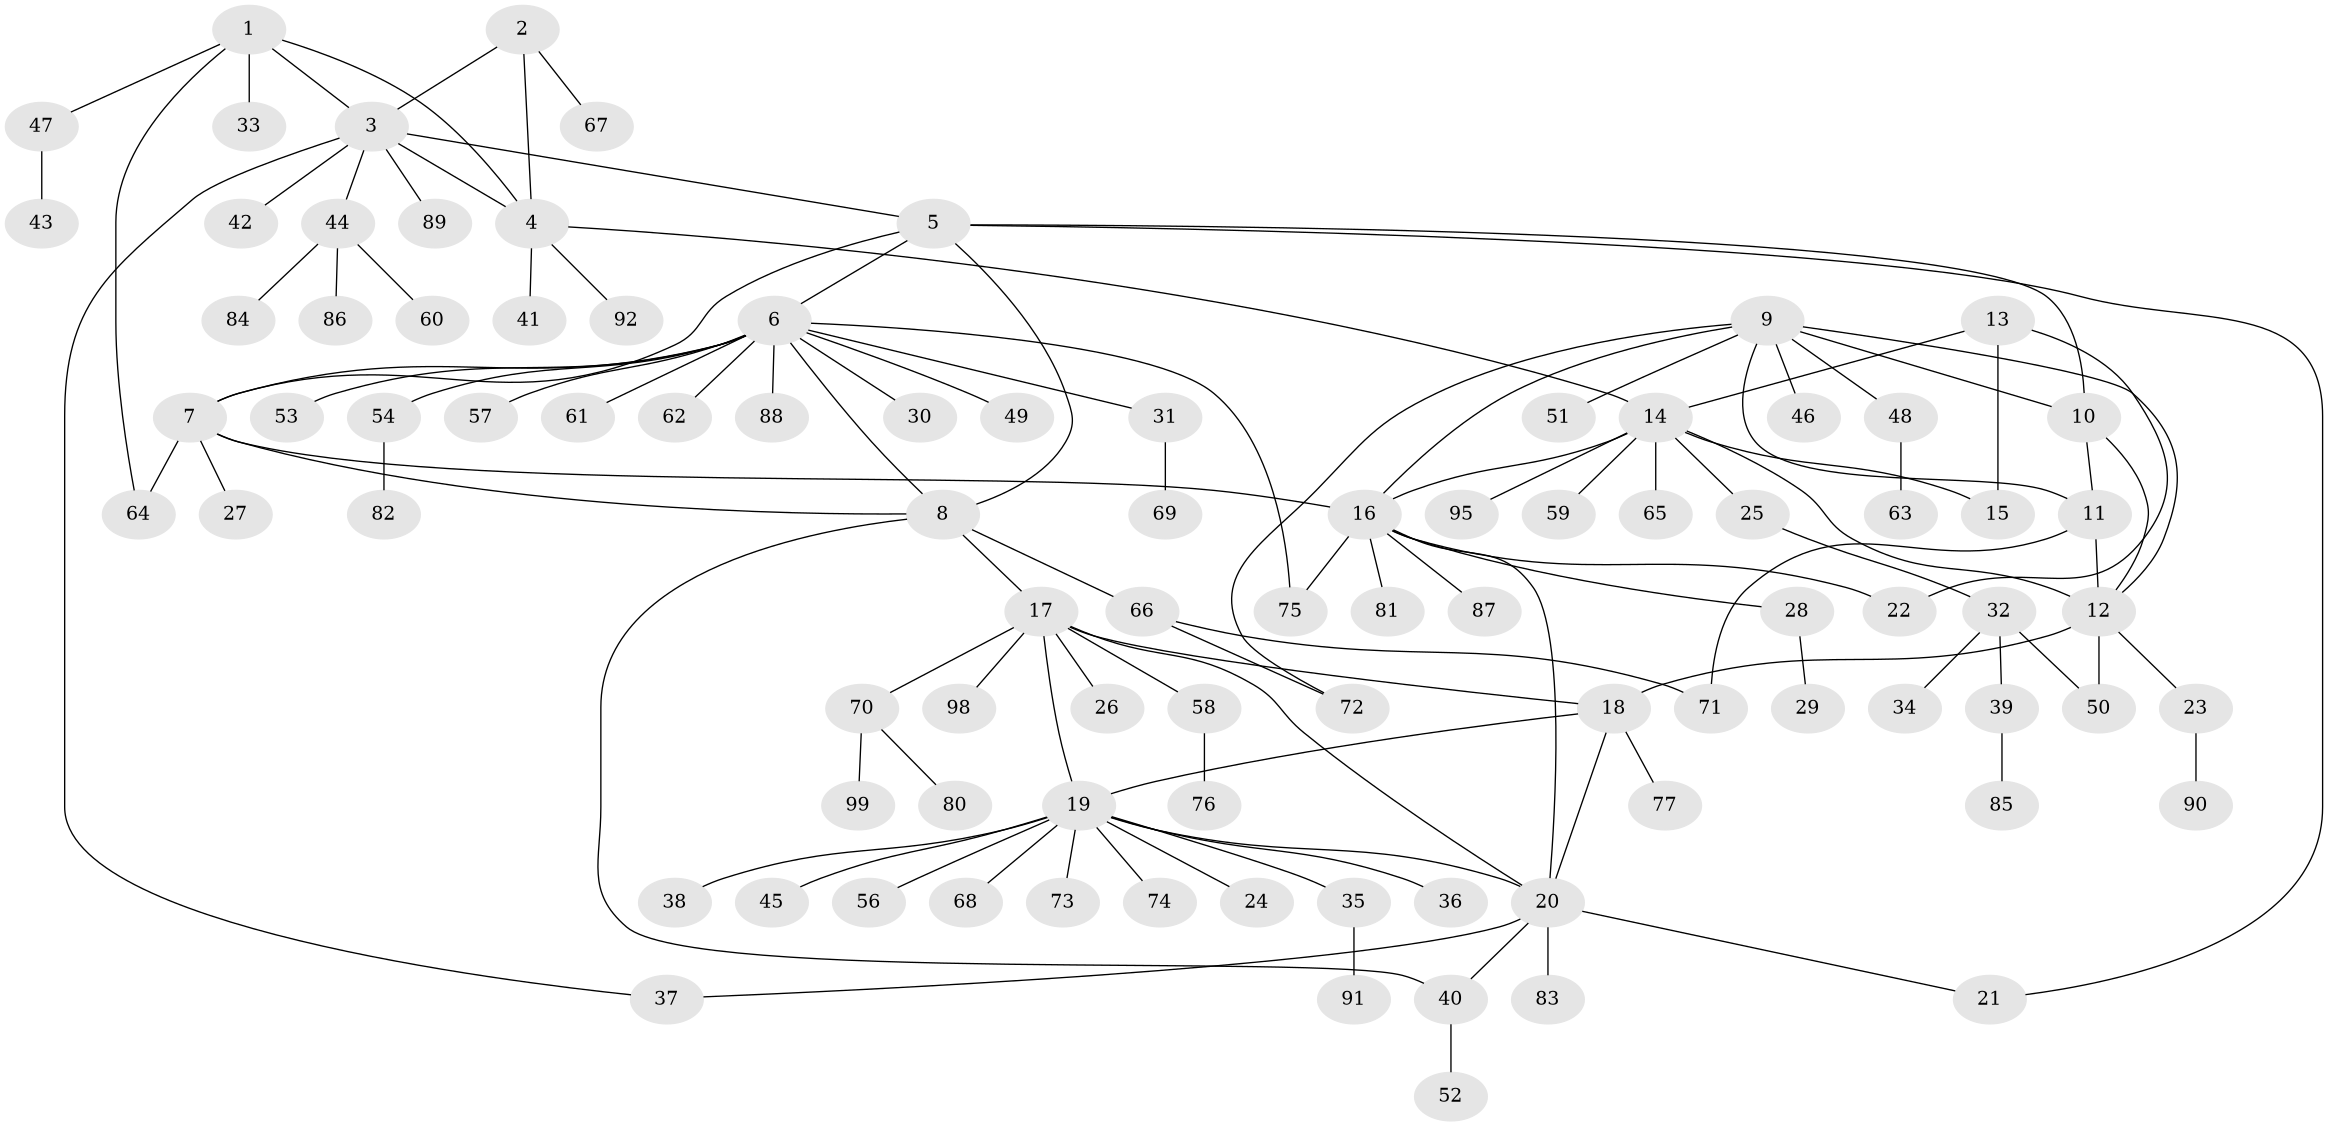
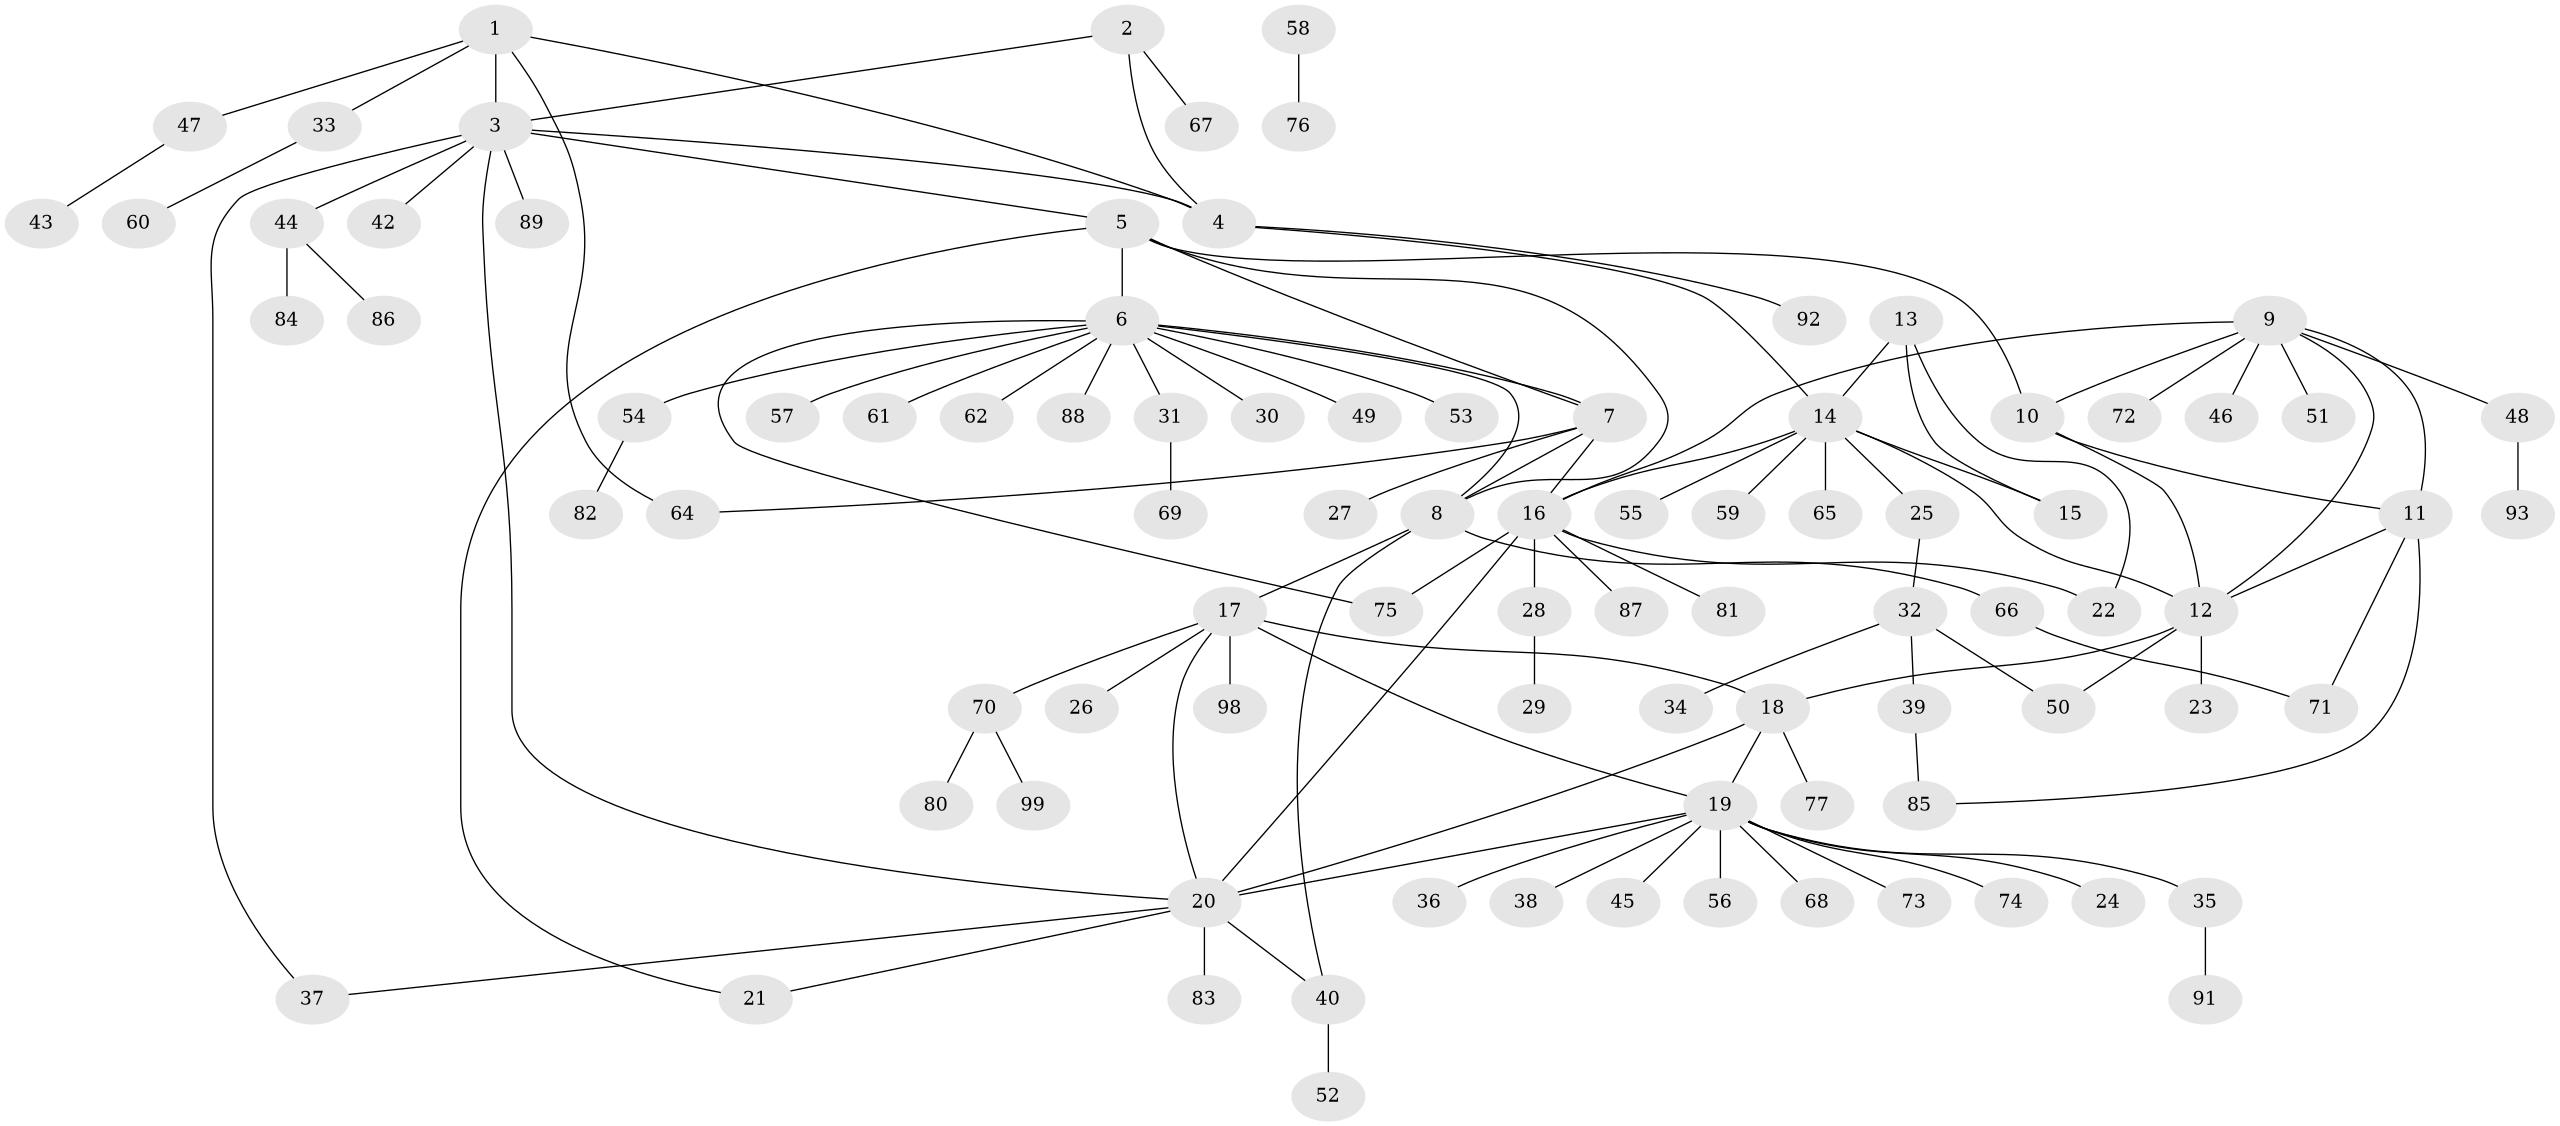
(385, 272) -> (232, 175)
(529, 321) -> none
(1462, 515) -> (1631, 515)
(1901, 515) -> (2518, 515)
(1232, 653) -> none
(1123, 660) -> none
none -> (553, 769)
none -> (2269, 773)
(2196, 806) -> none
